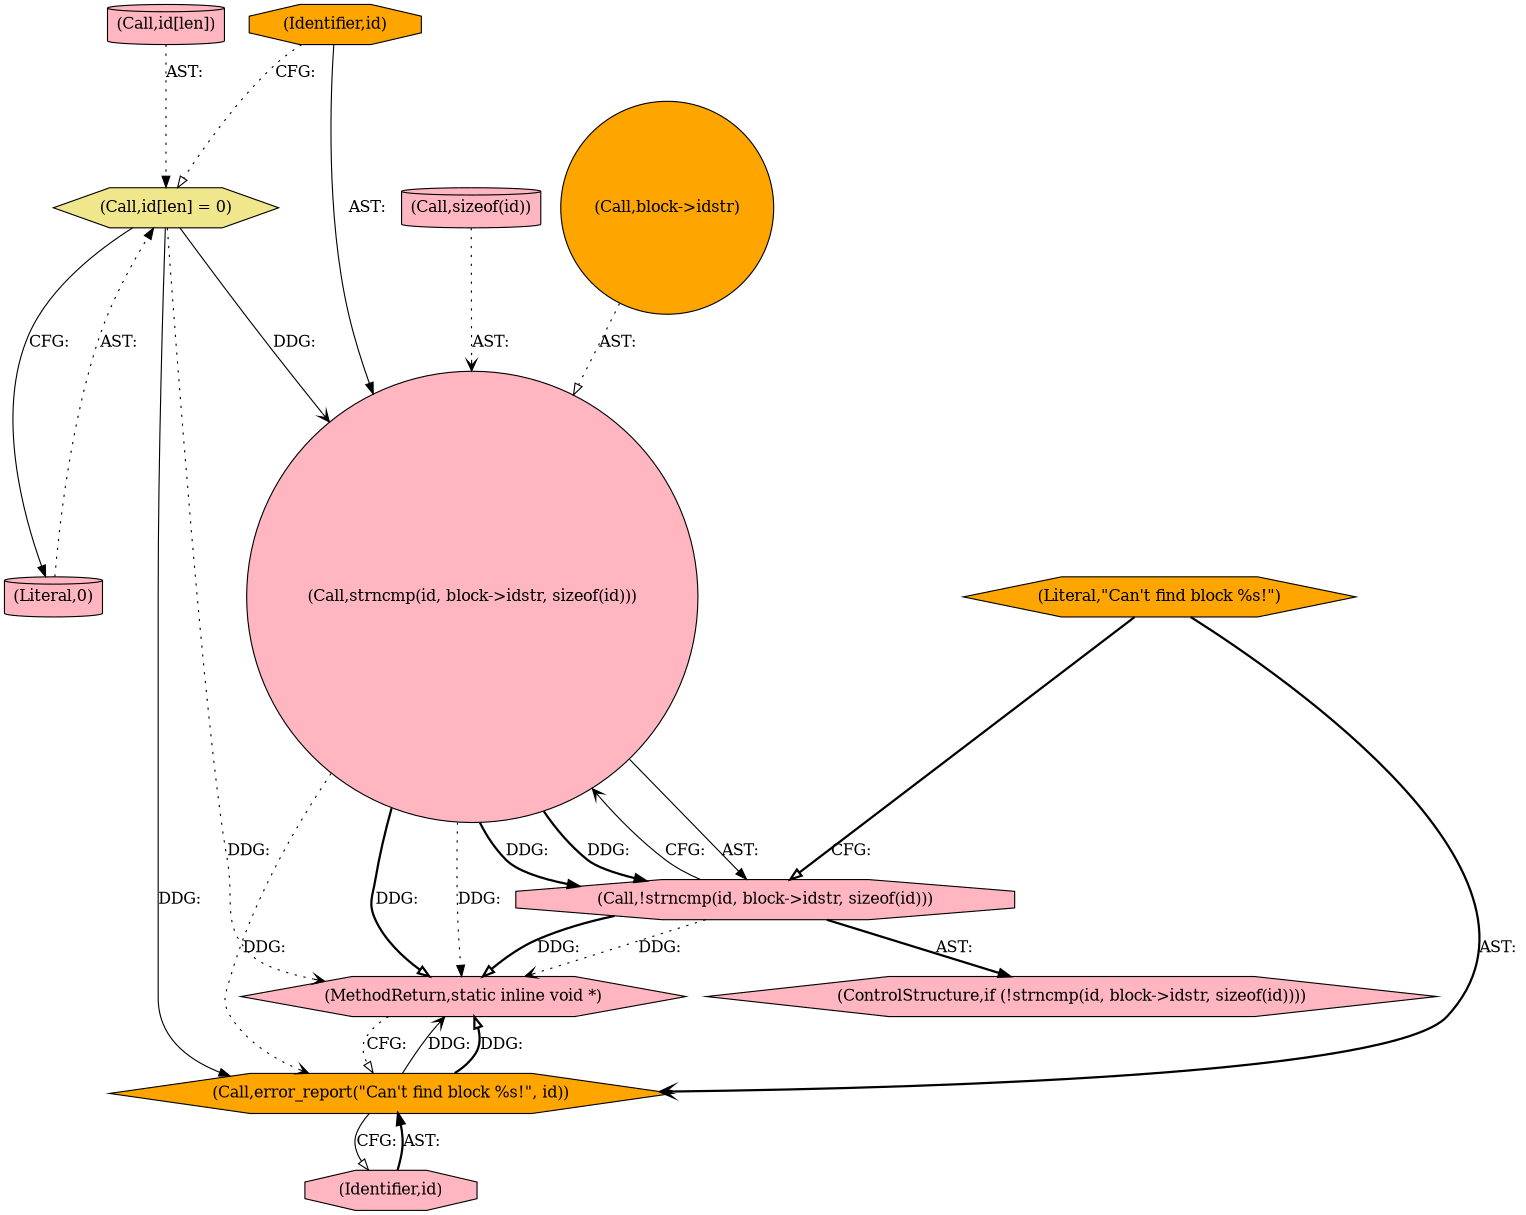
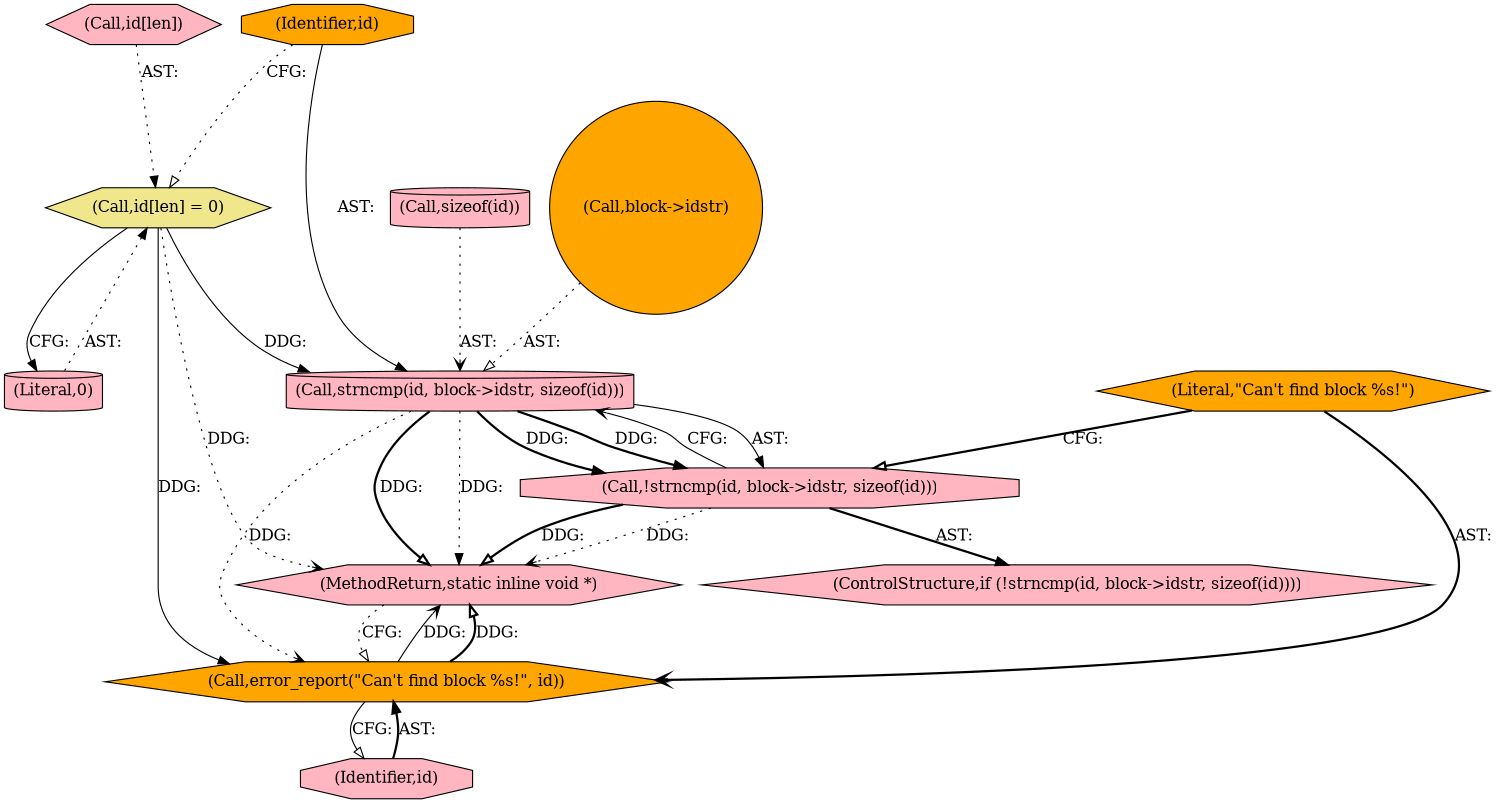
(166, 25) -> (134, 25)
(250, 321) -> (220, 311)
(472, 597) -> (460, 391)
